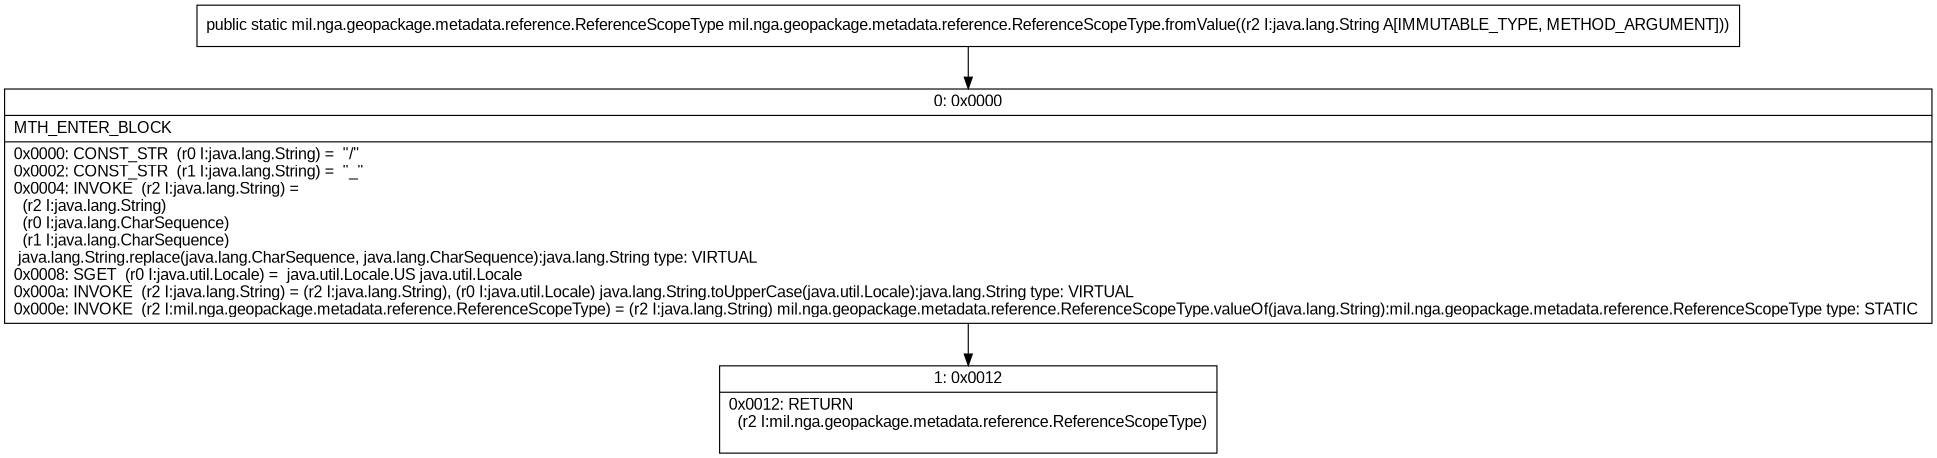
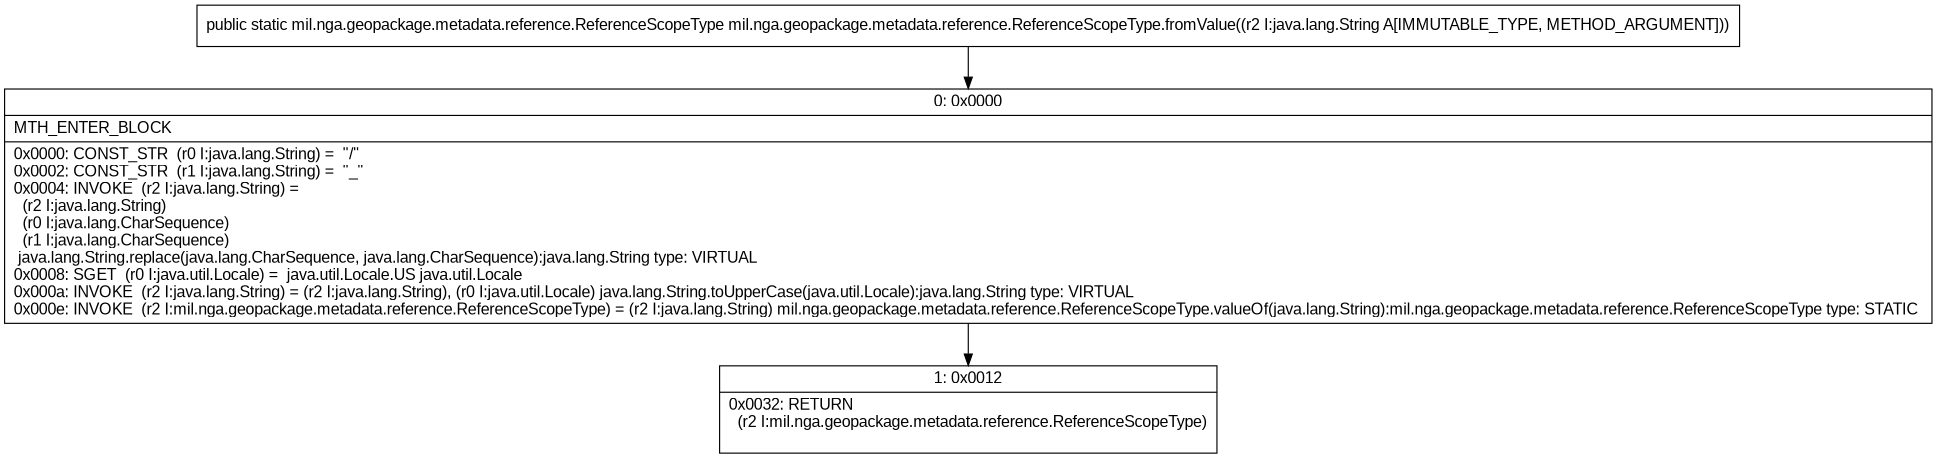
(795, 405) -> (795, 405)
